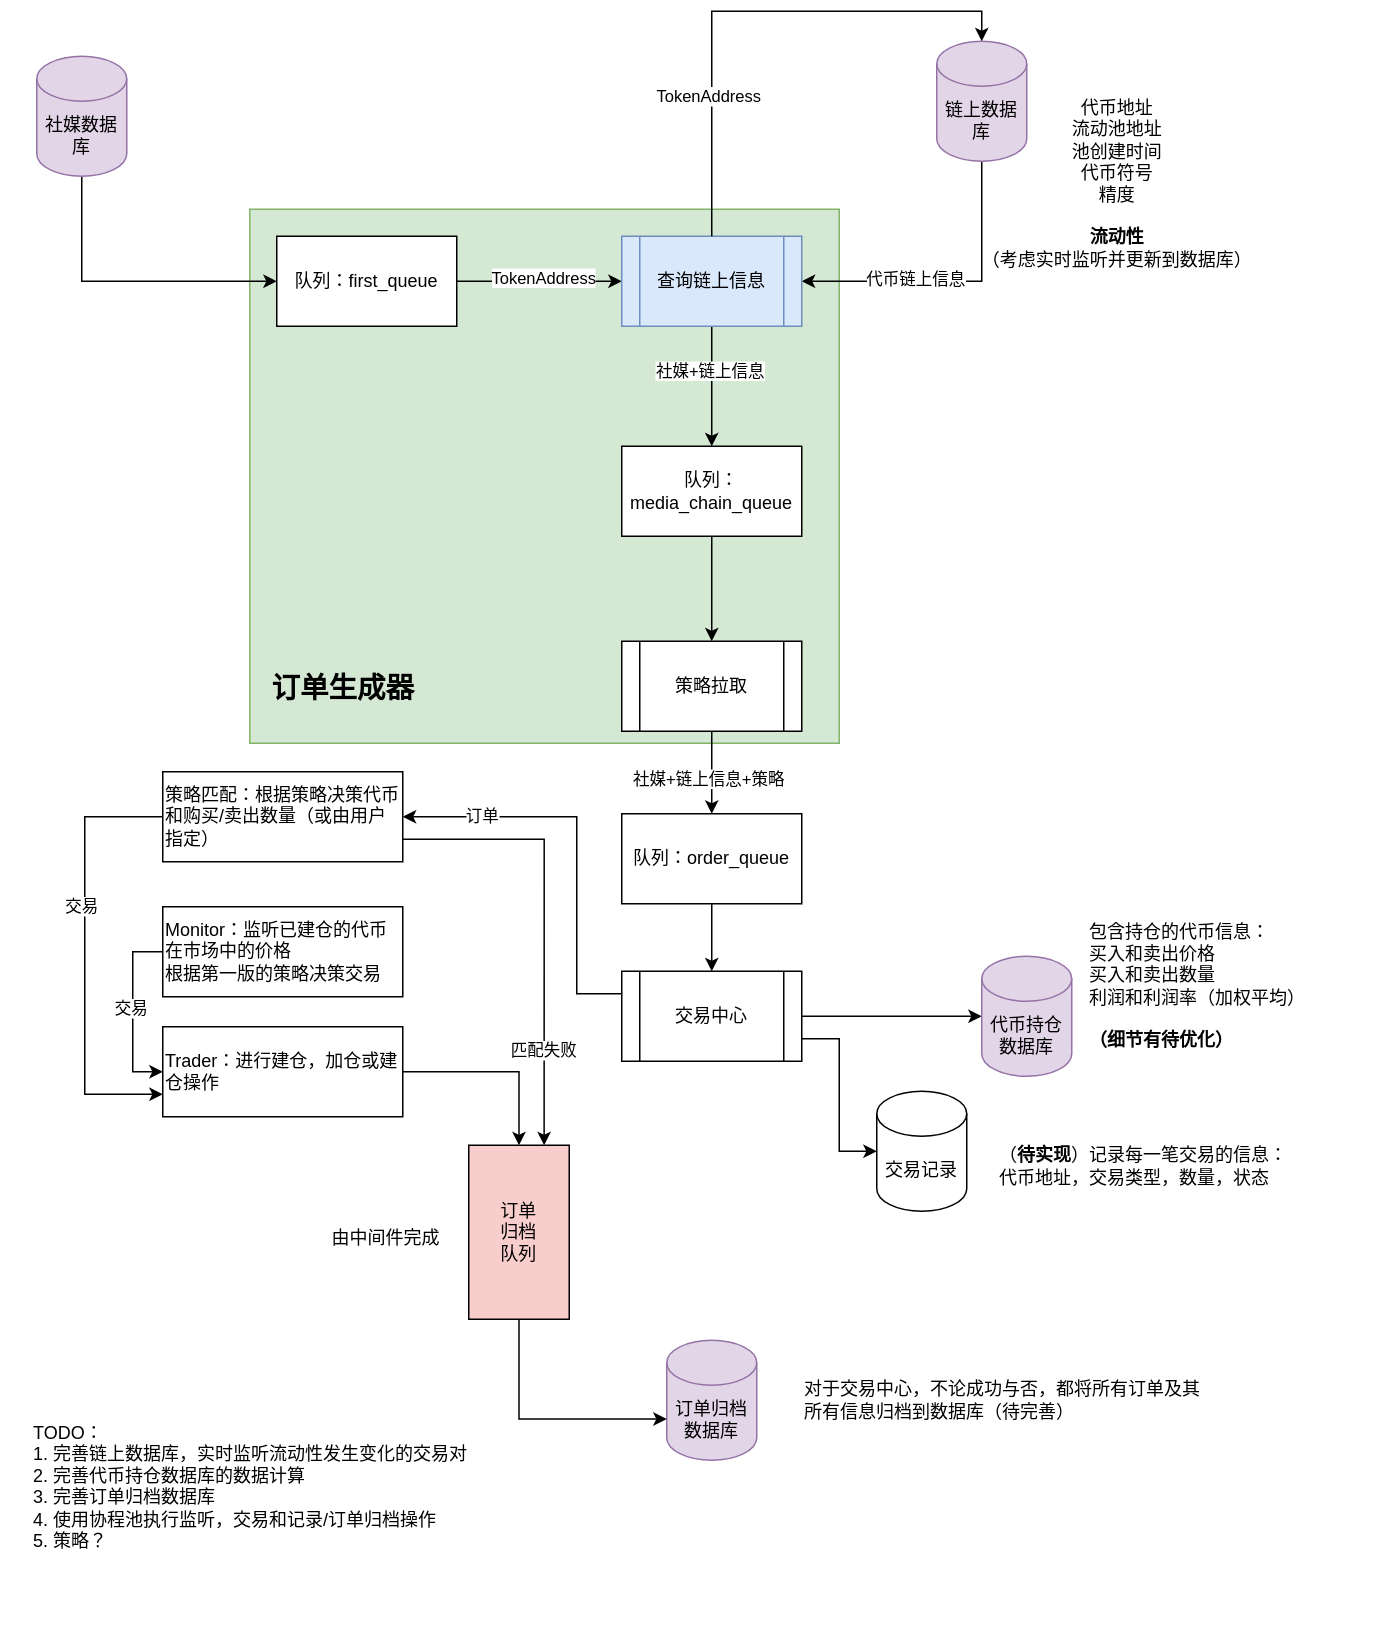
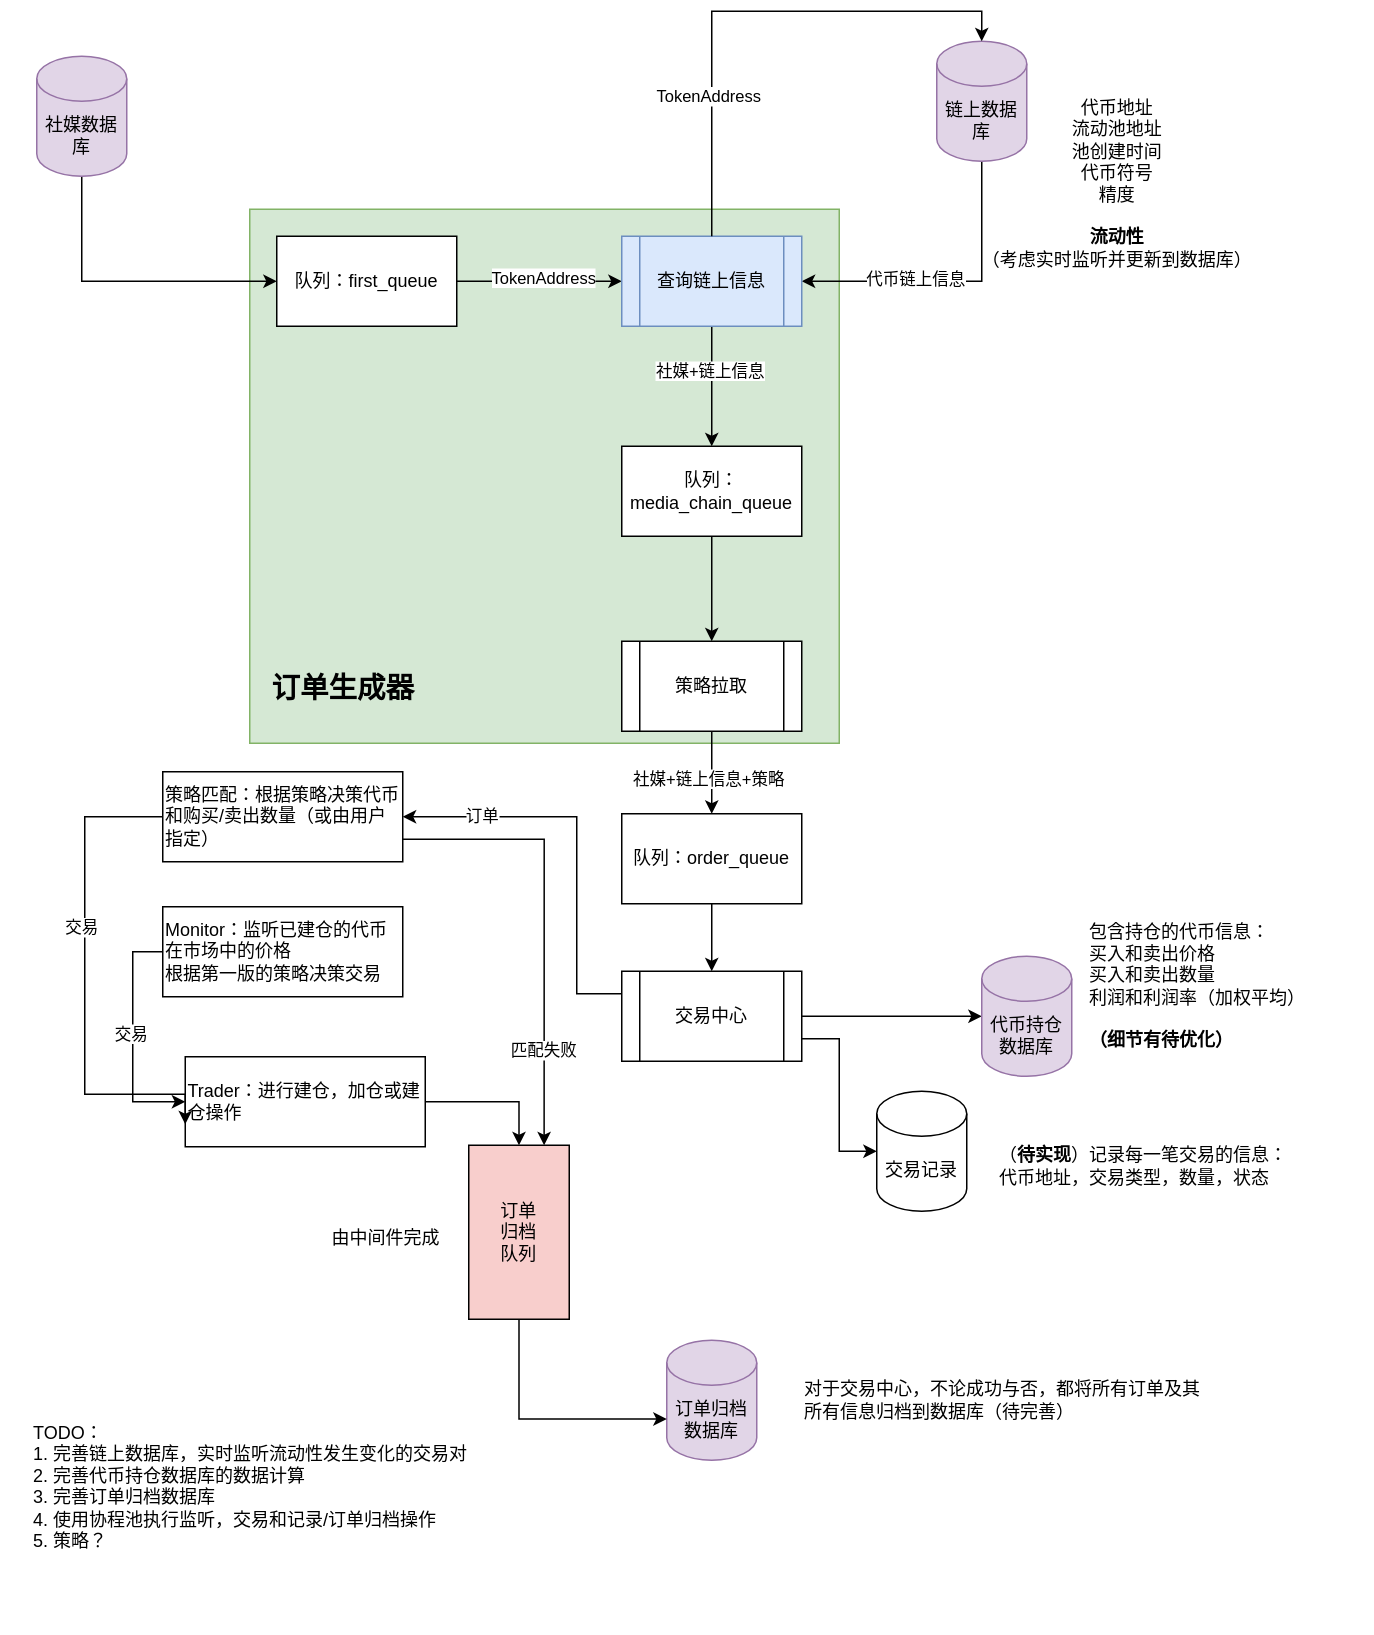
(283, 1072) -> (305, 1102)
